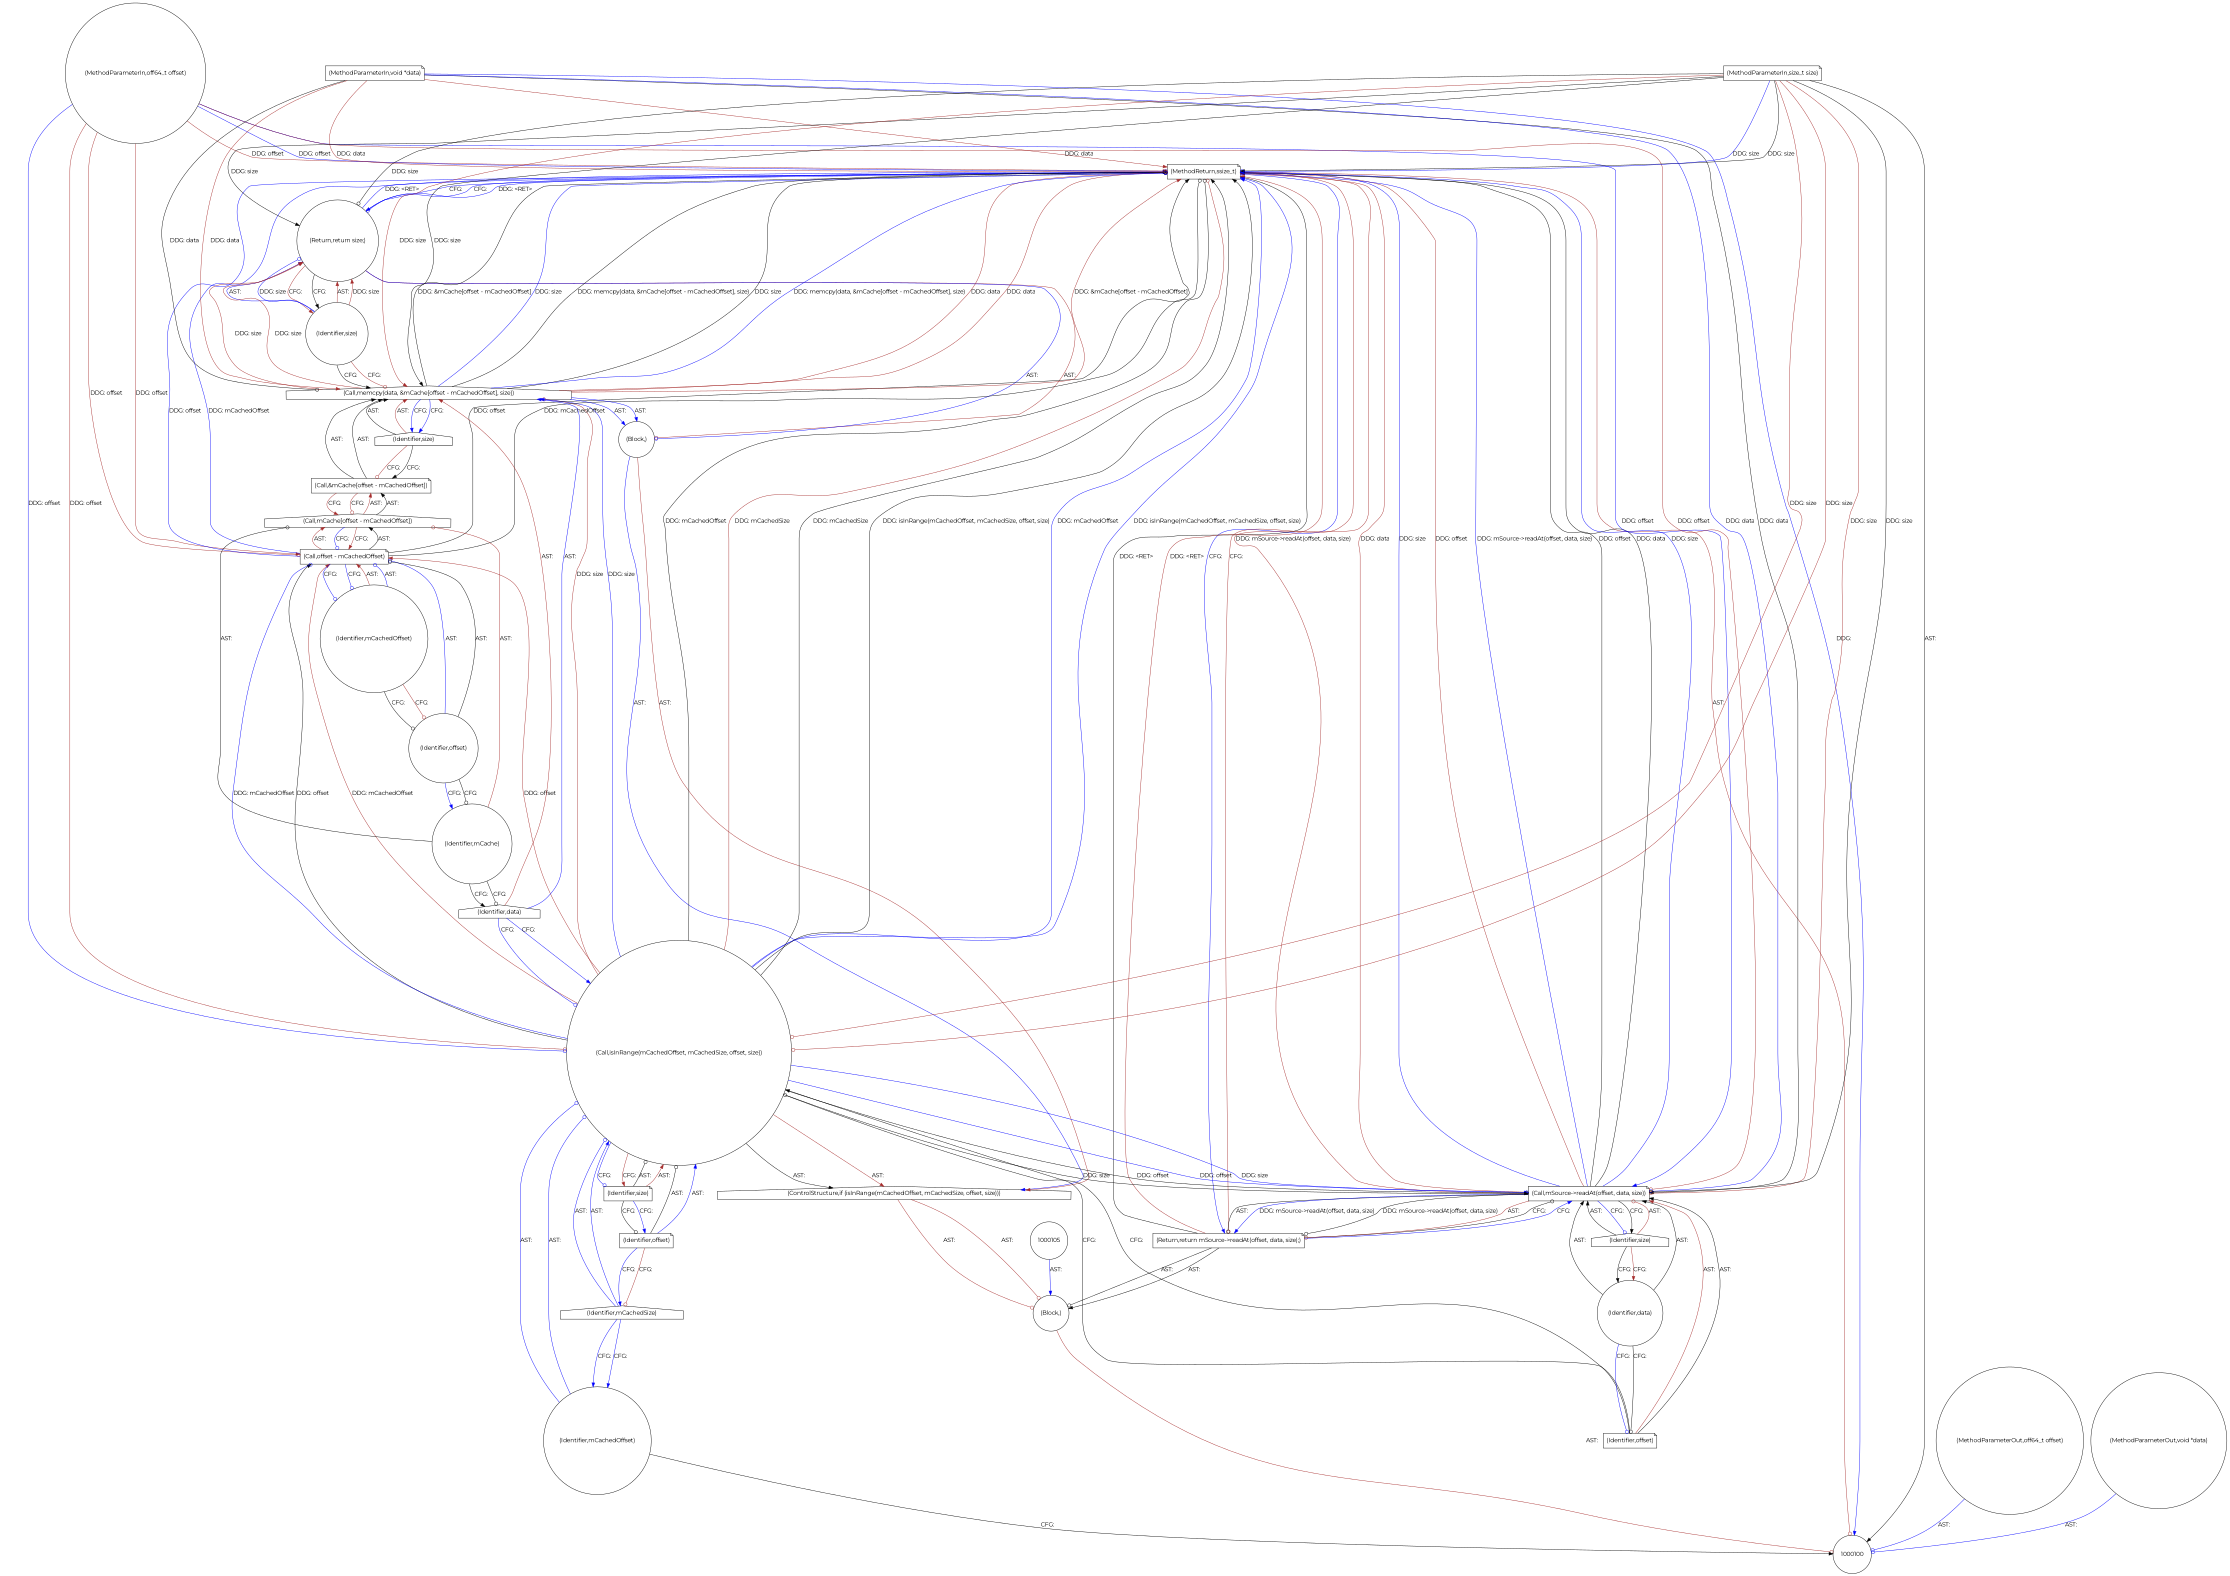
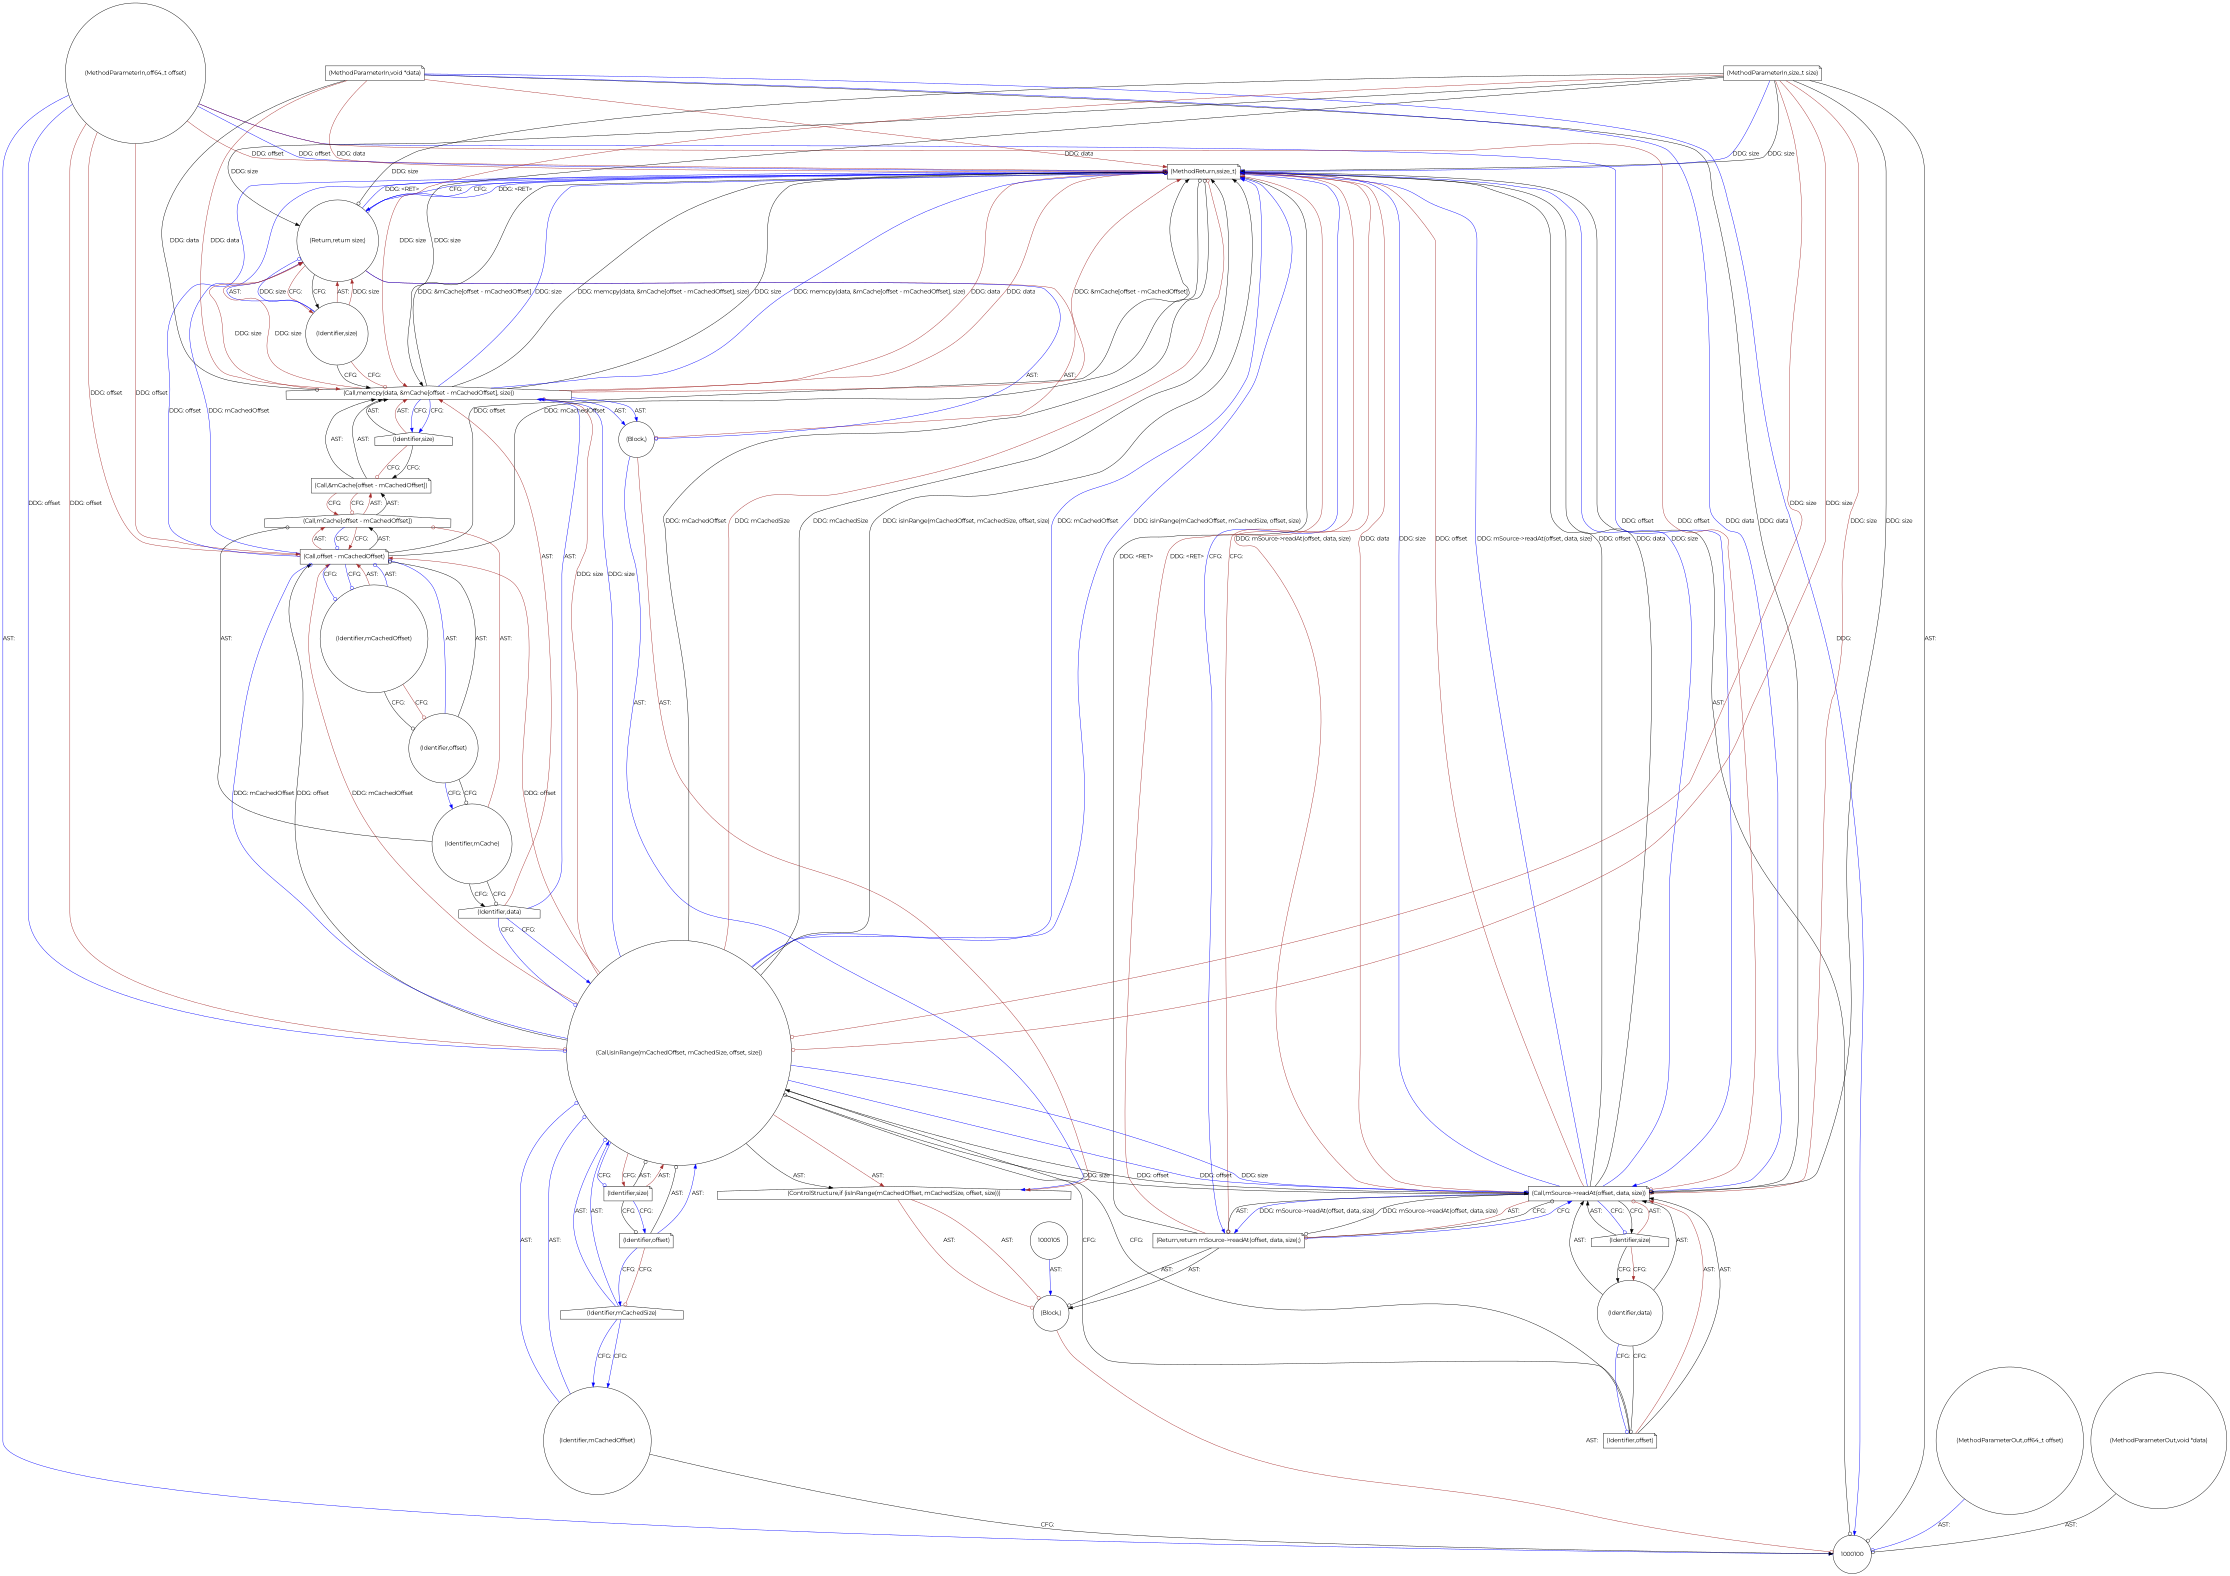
(1713, 663) -> (1713, 663)
(1924, 785) -> (1924, 785)
none -> (224, 1494)
(2000, 1537) -> (2000, 1537)
